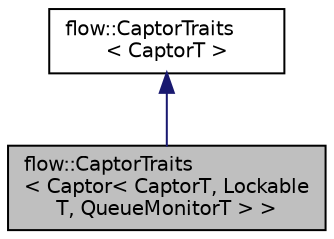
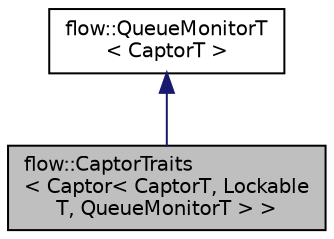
(167, 41) -> (167, 41)
